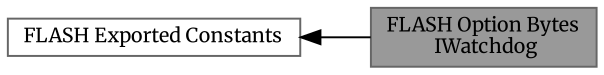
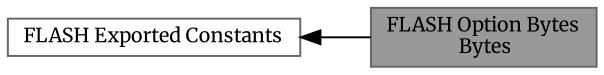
(484, 37) -> (484, 37)
